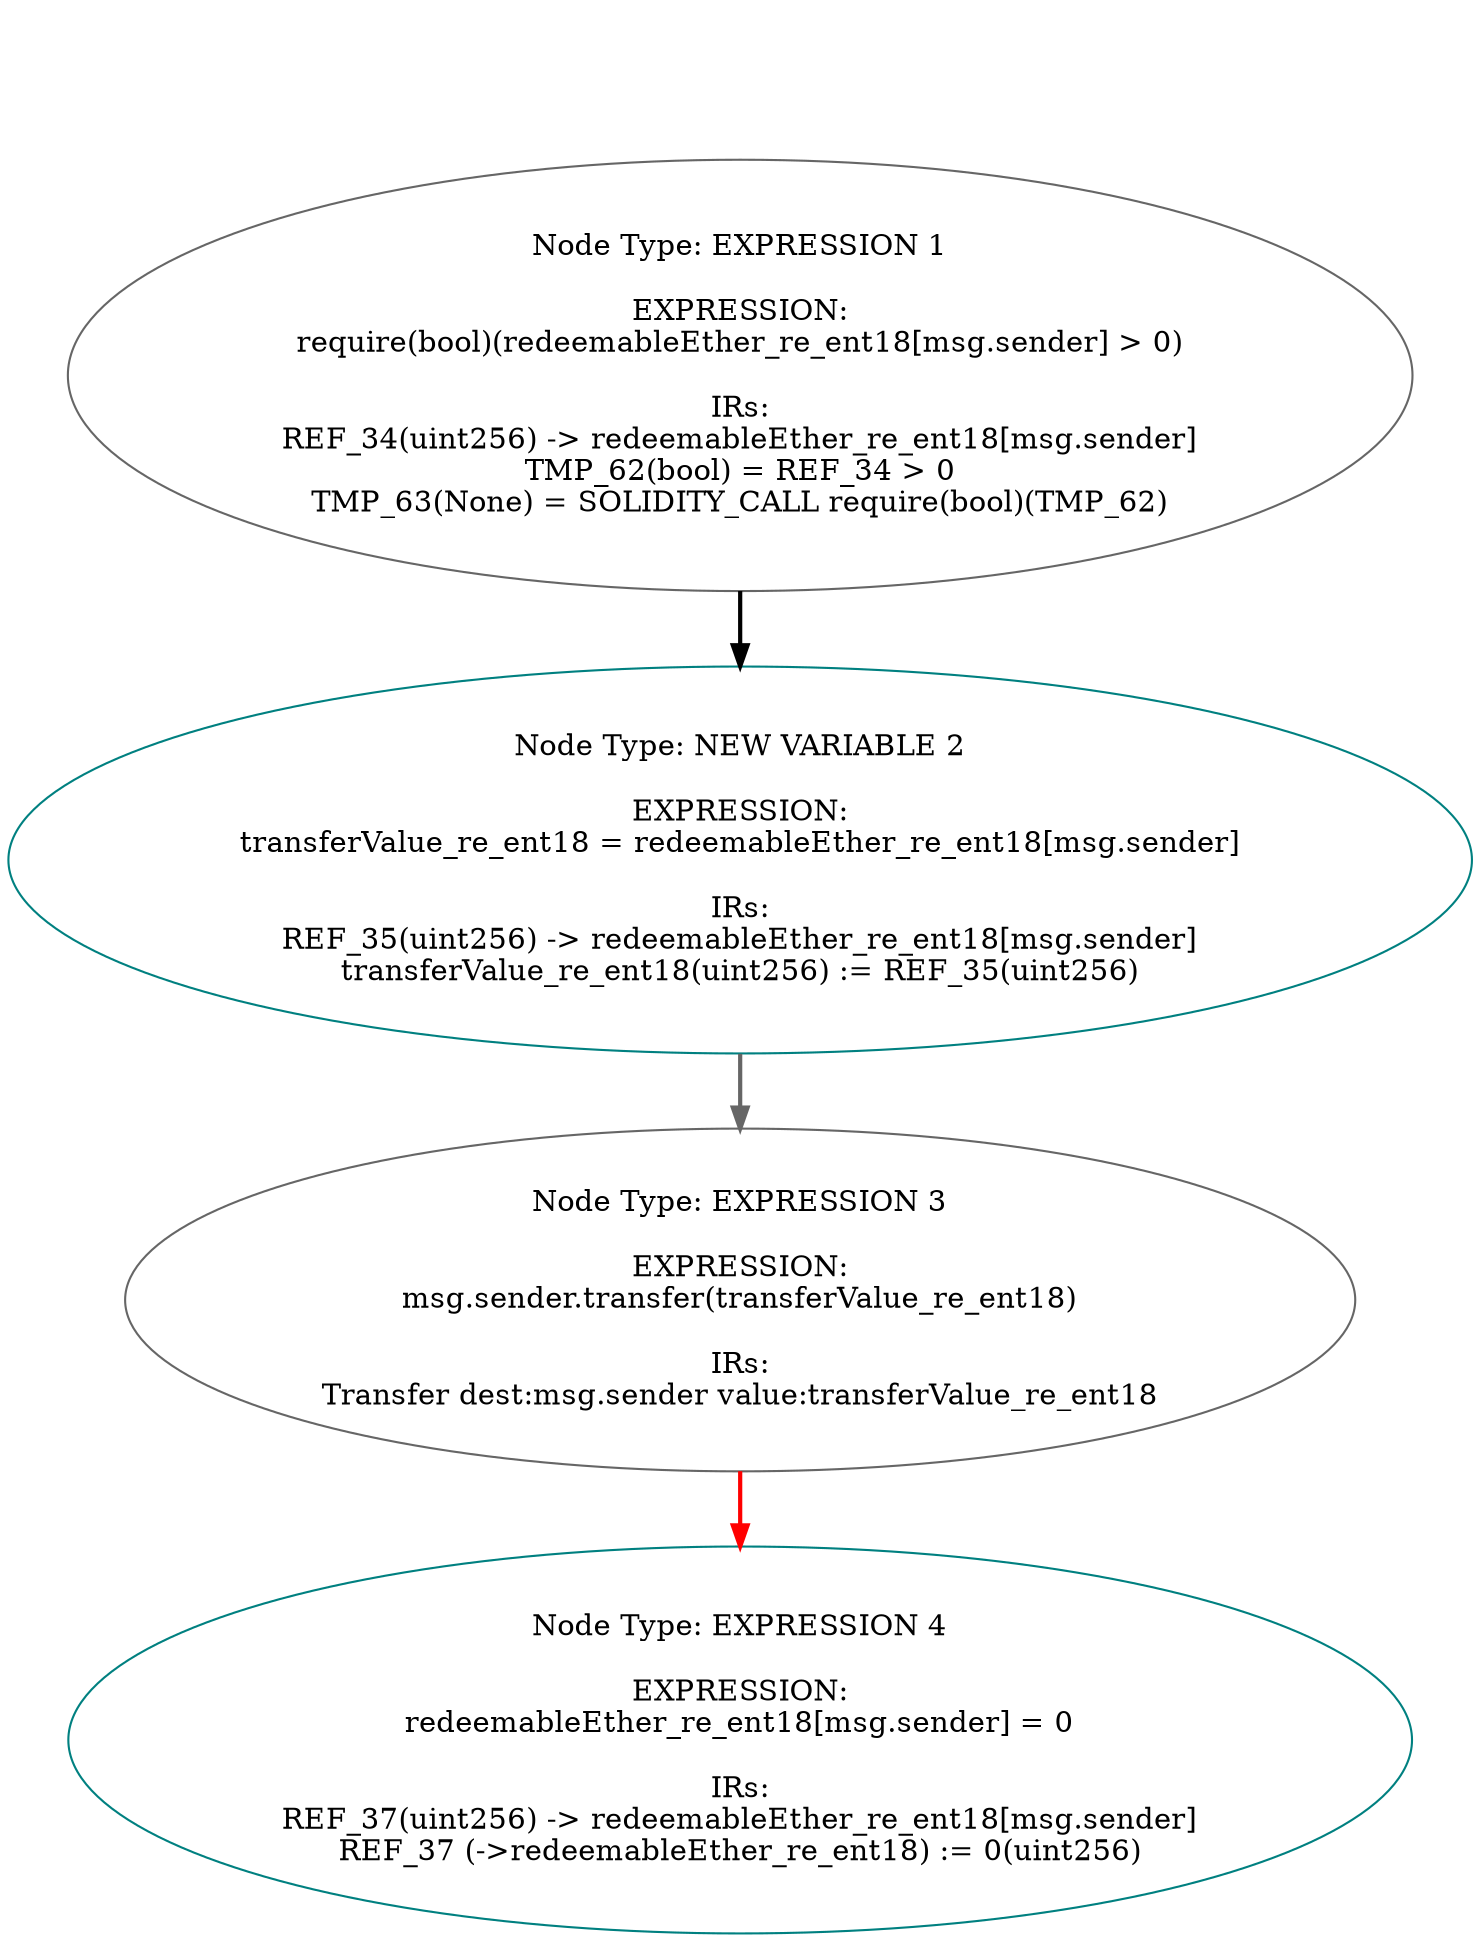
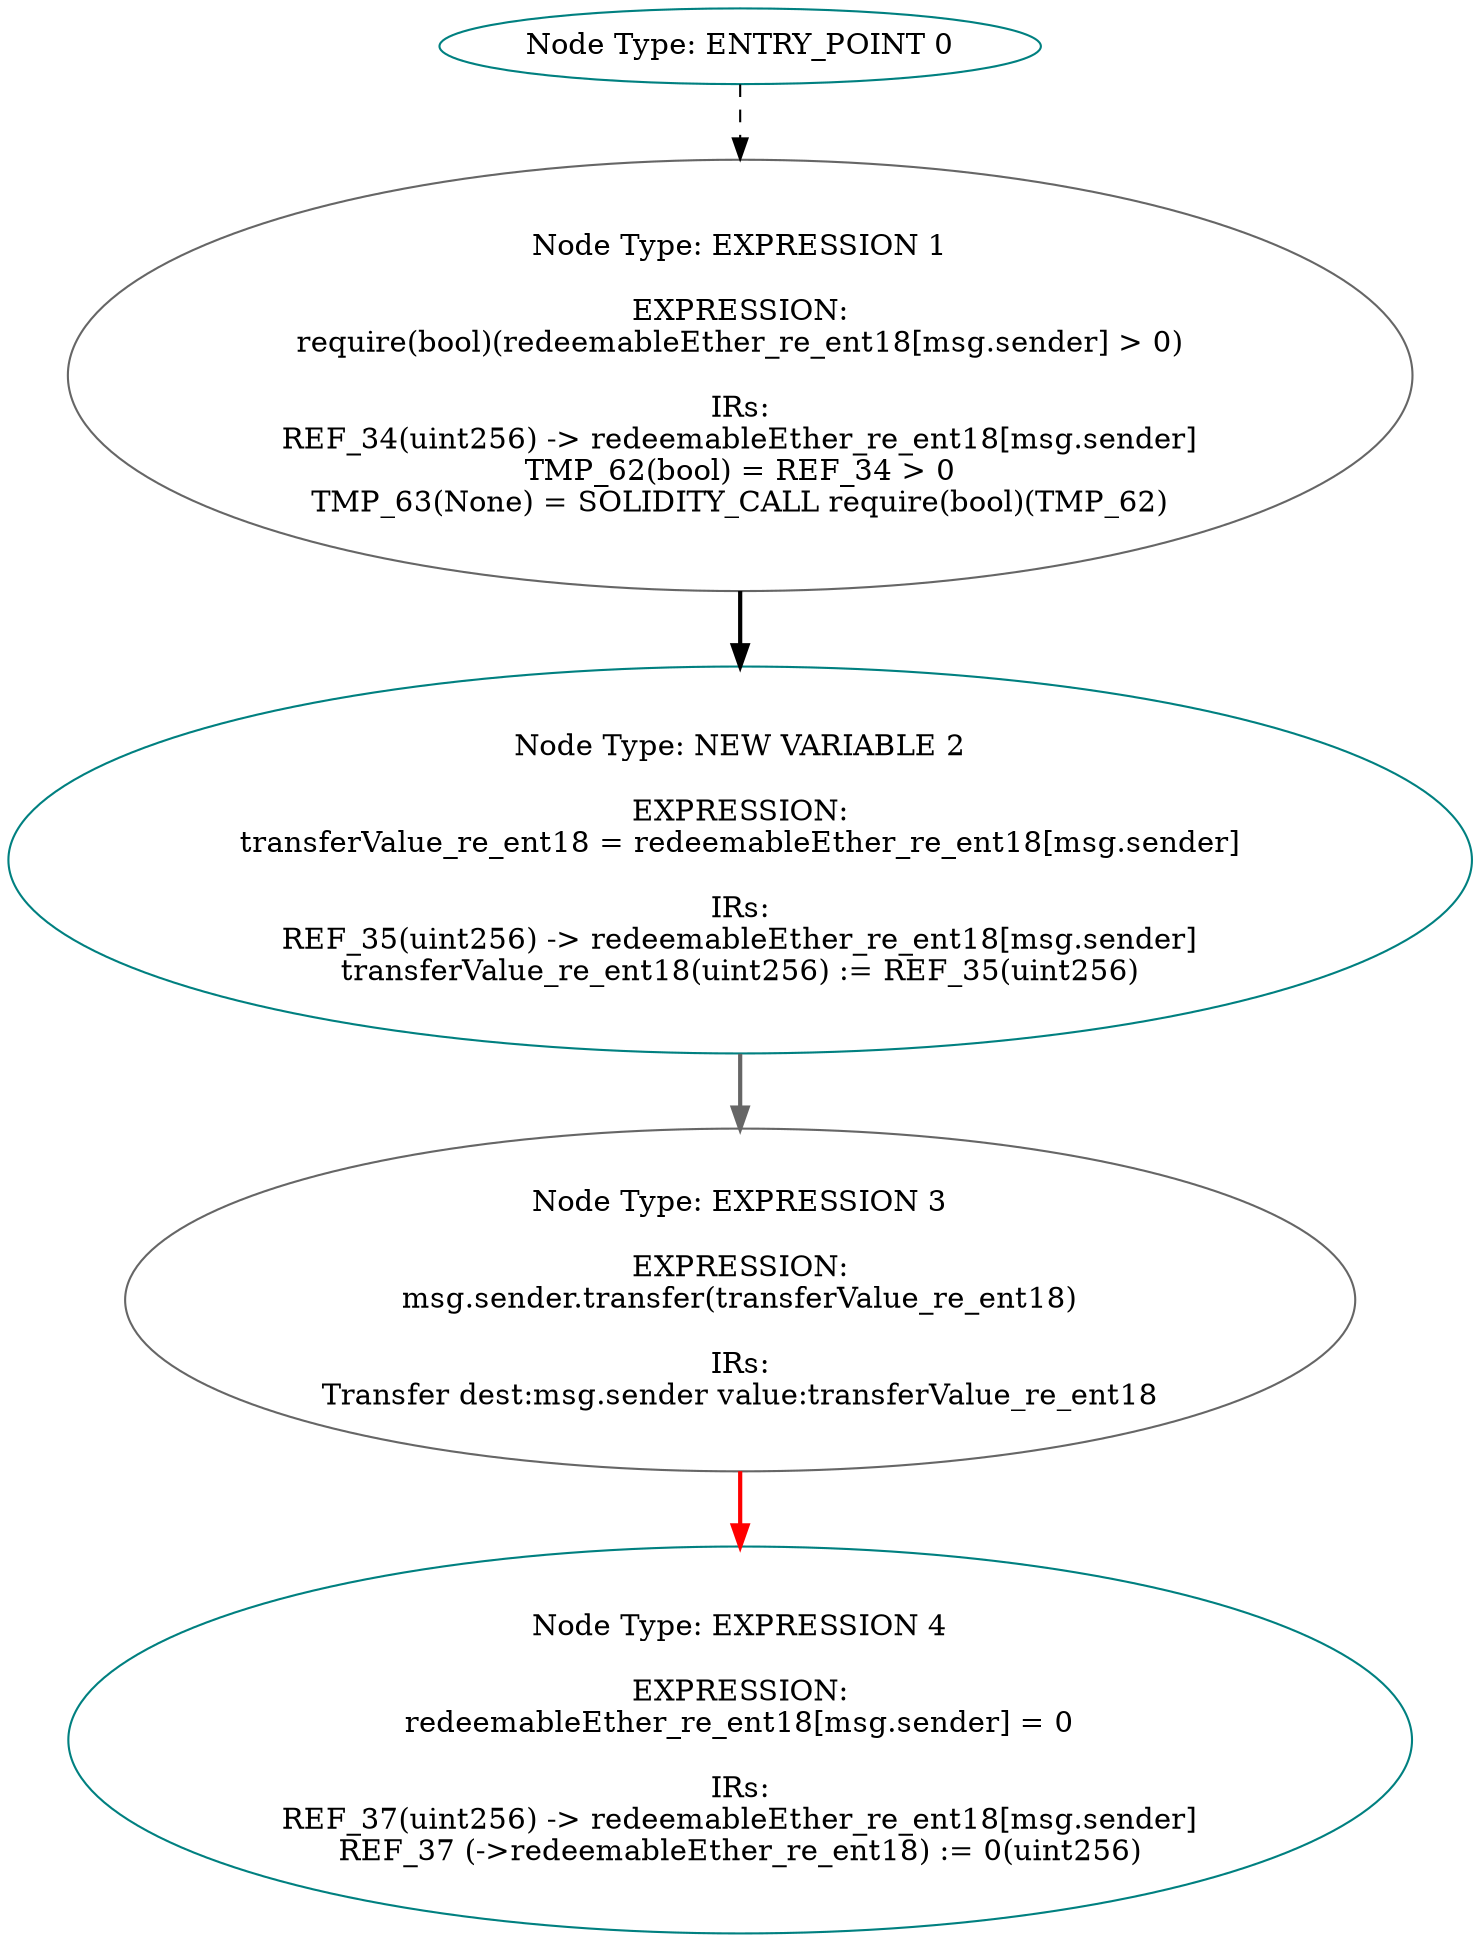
none -> (740, 46)
